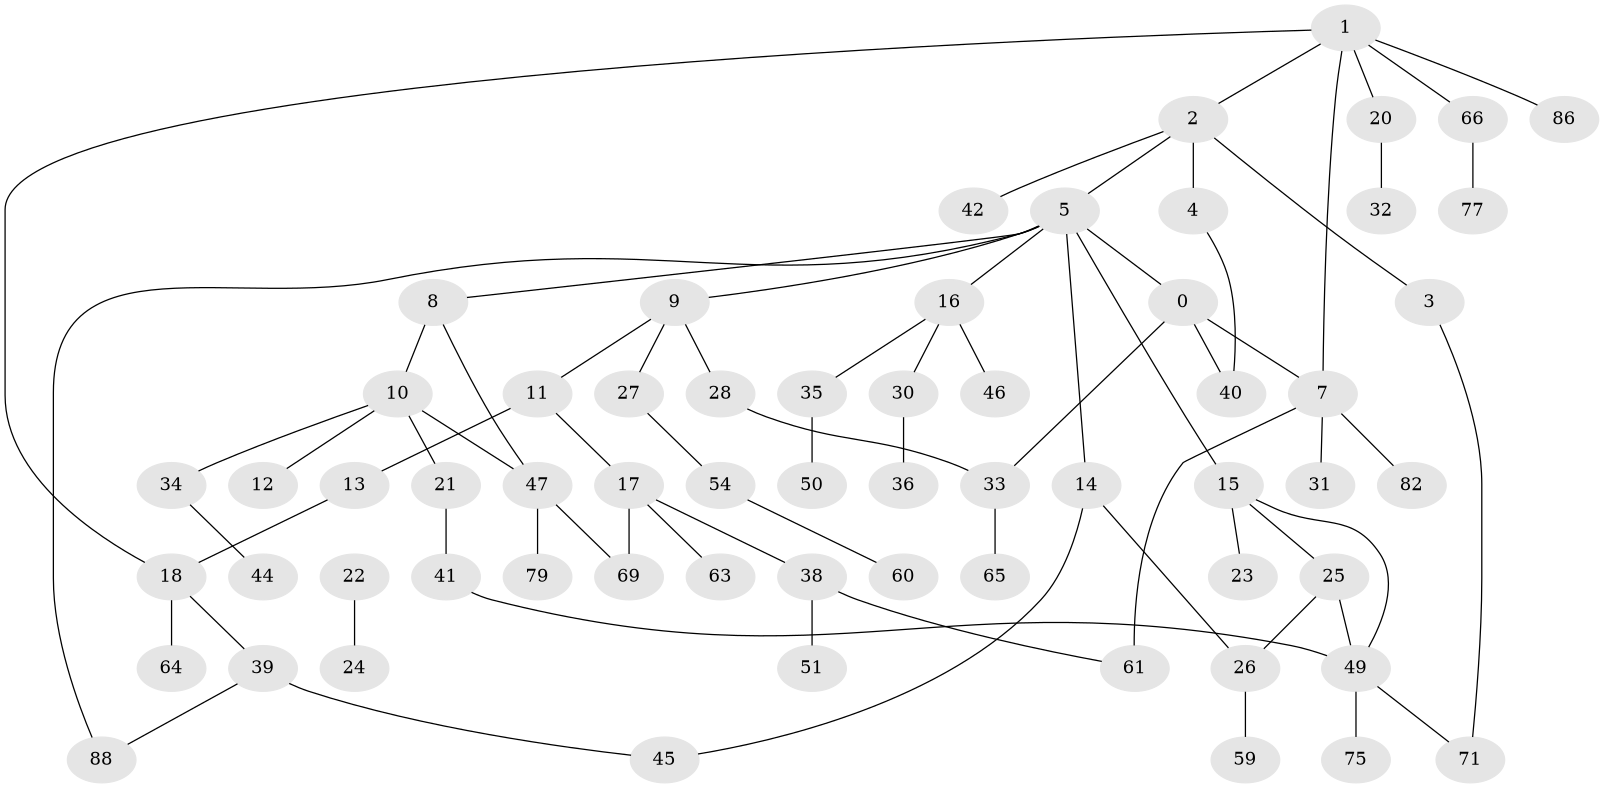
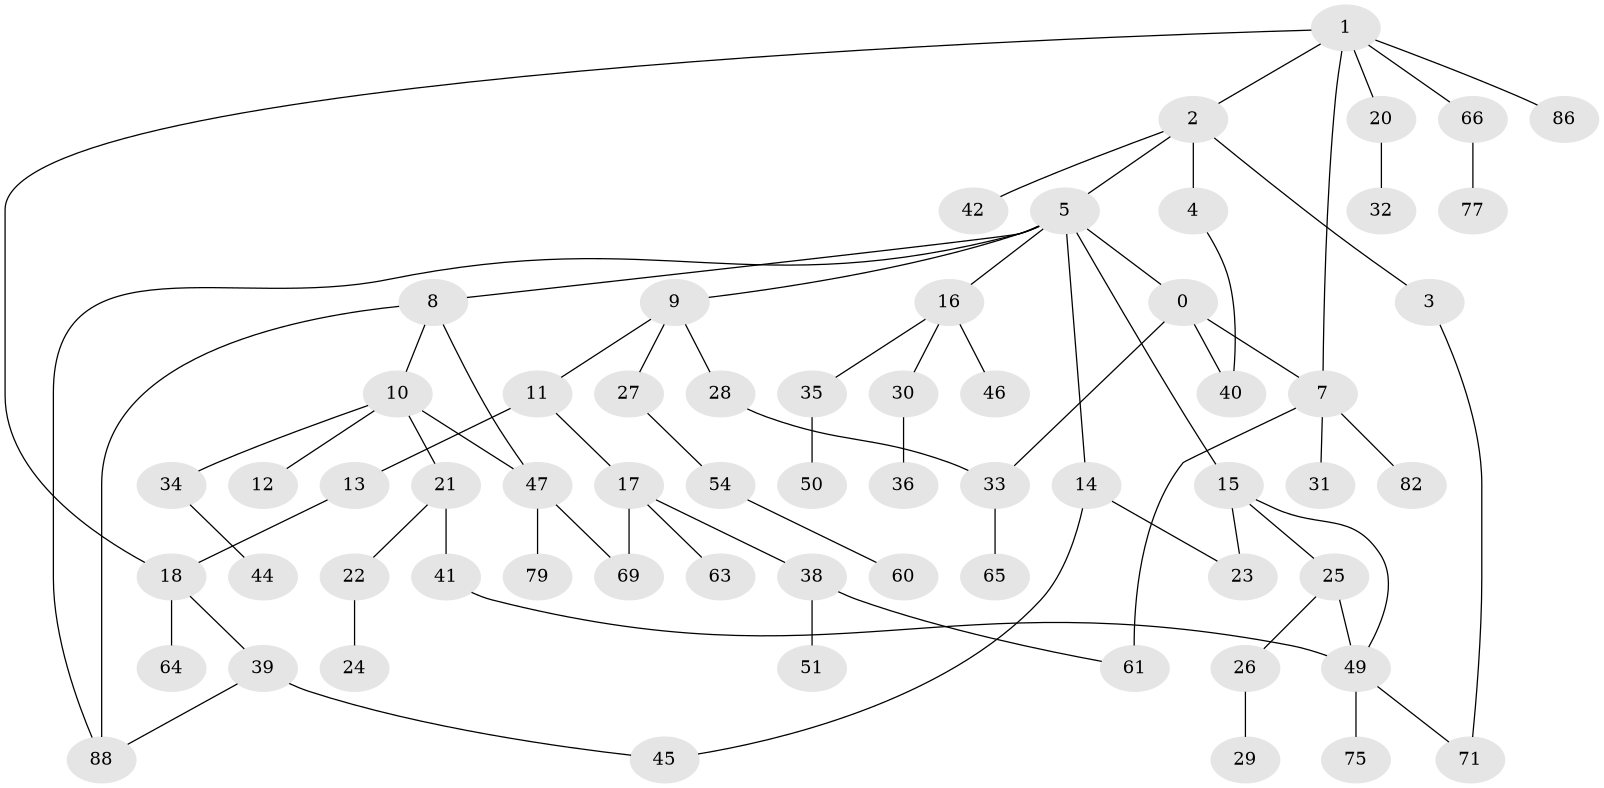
none -> (119, 426)
none -> (400, 531)
(1166, 577) -> (1165, 531)
(1245, 760) -> (1245, 760)
